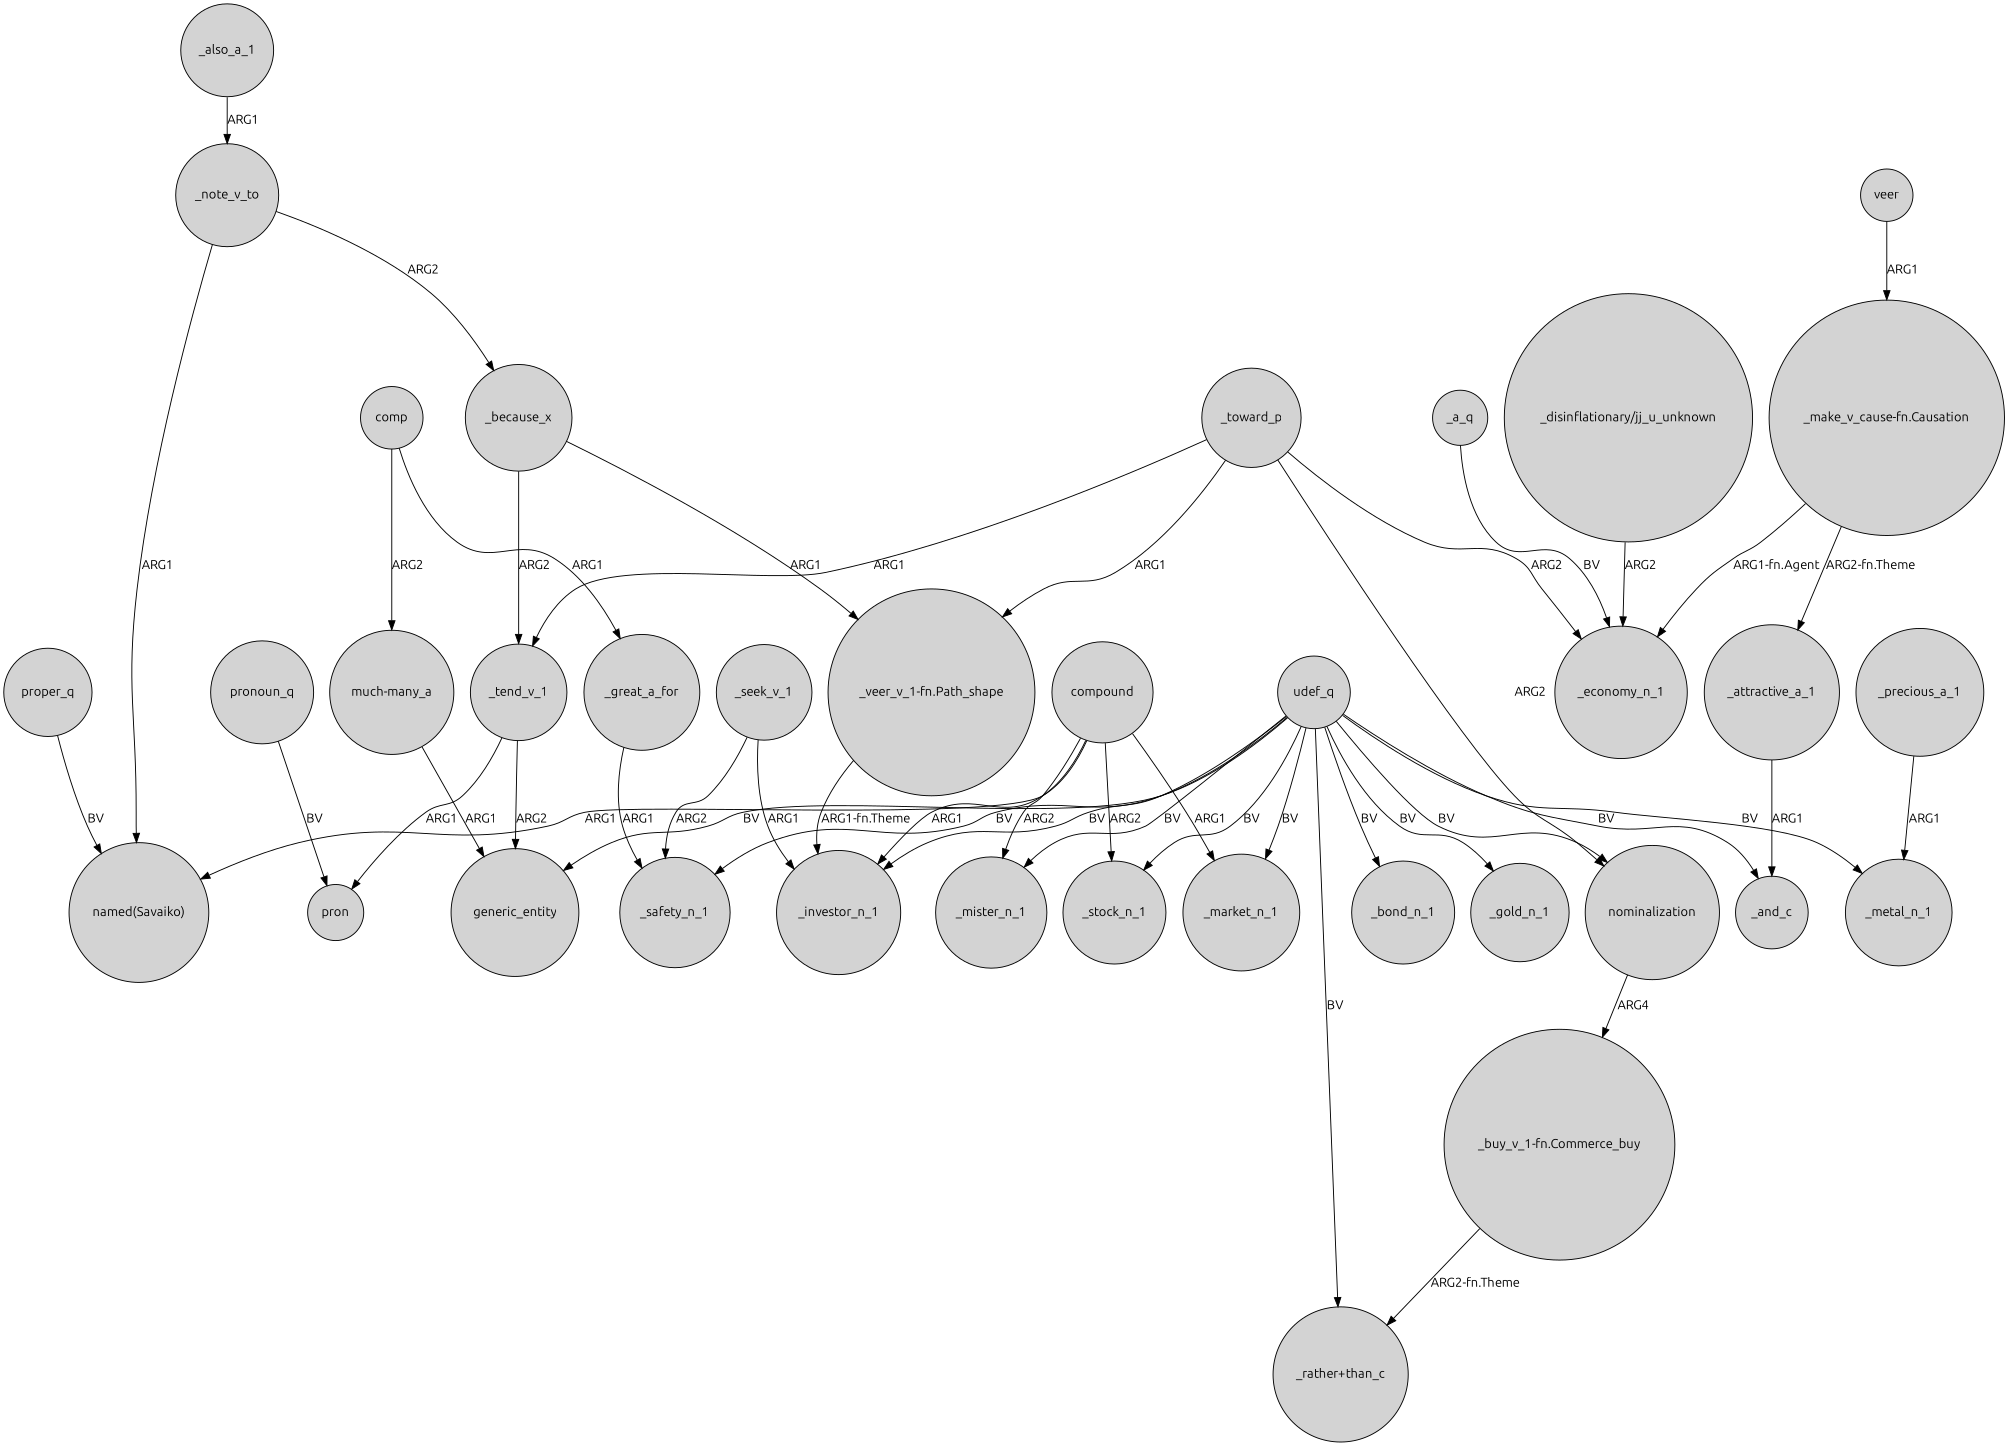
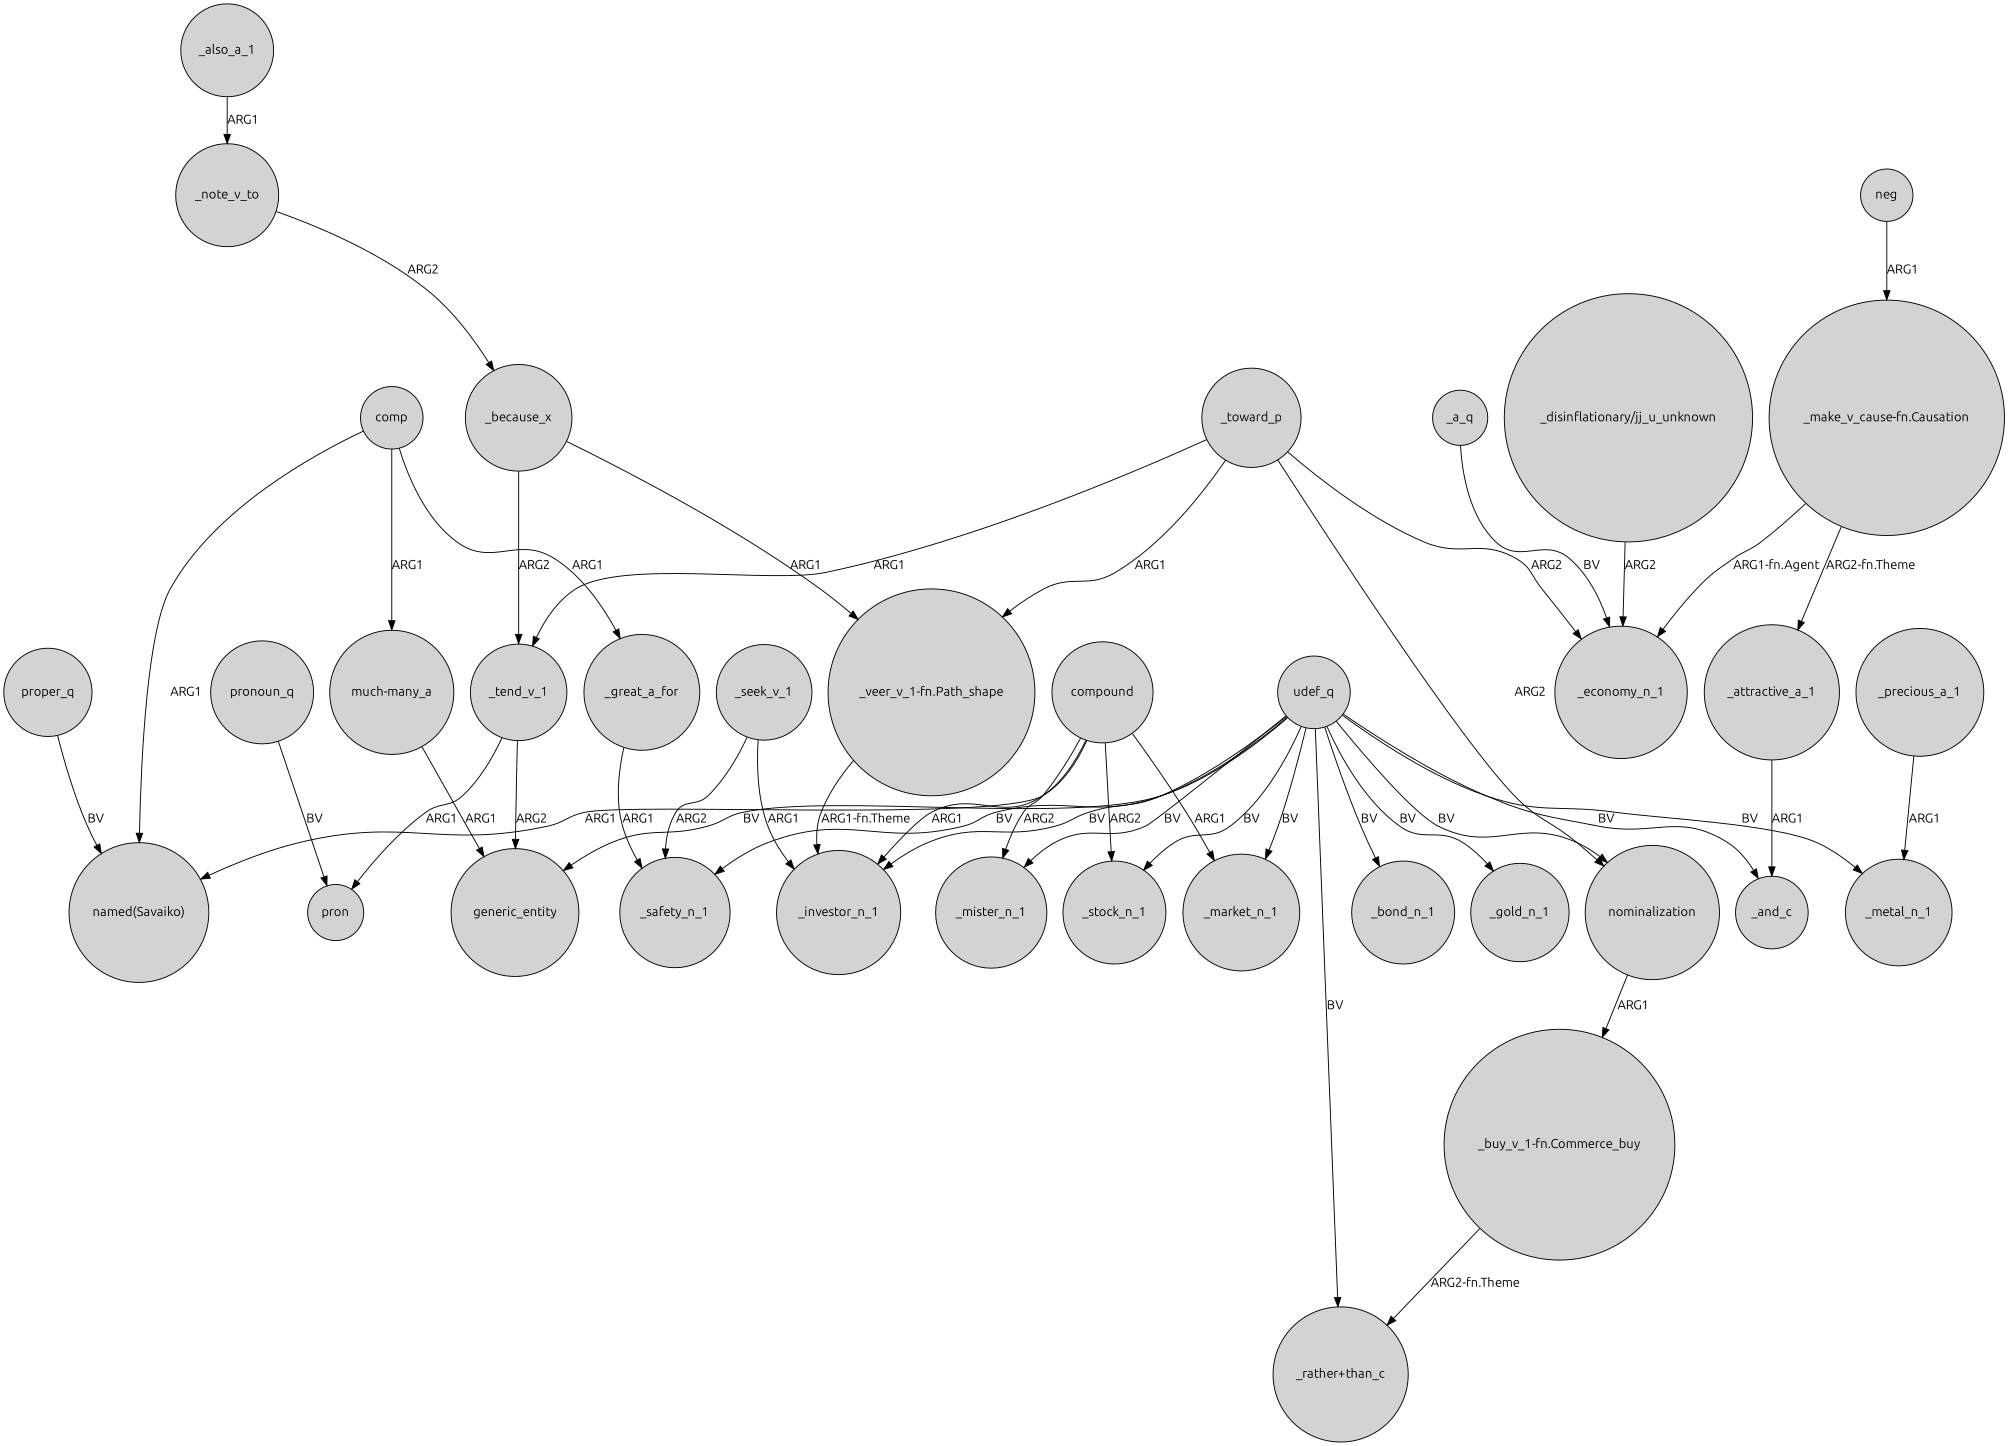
(1887, 195) -> (1887, 195)
(145, 535) -> (172, 587)
(408, 566) -> (408, 566)
(1633, 1006) -> (1633, 1006)
